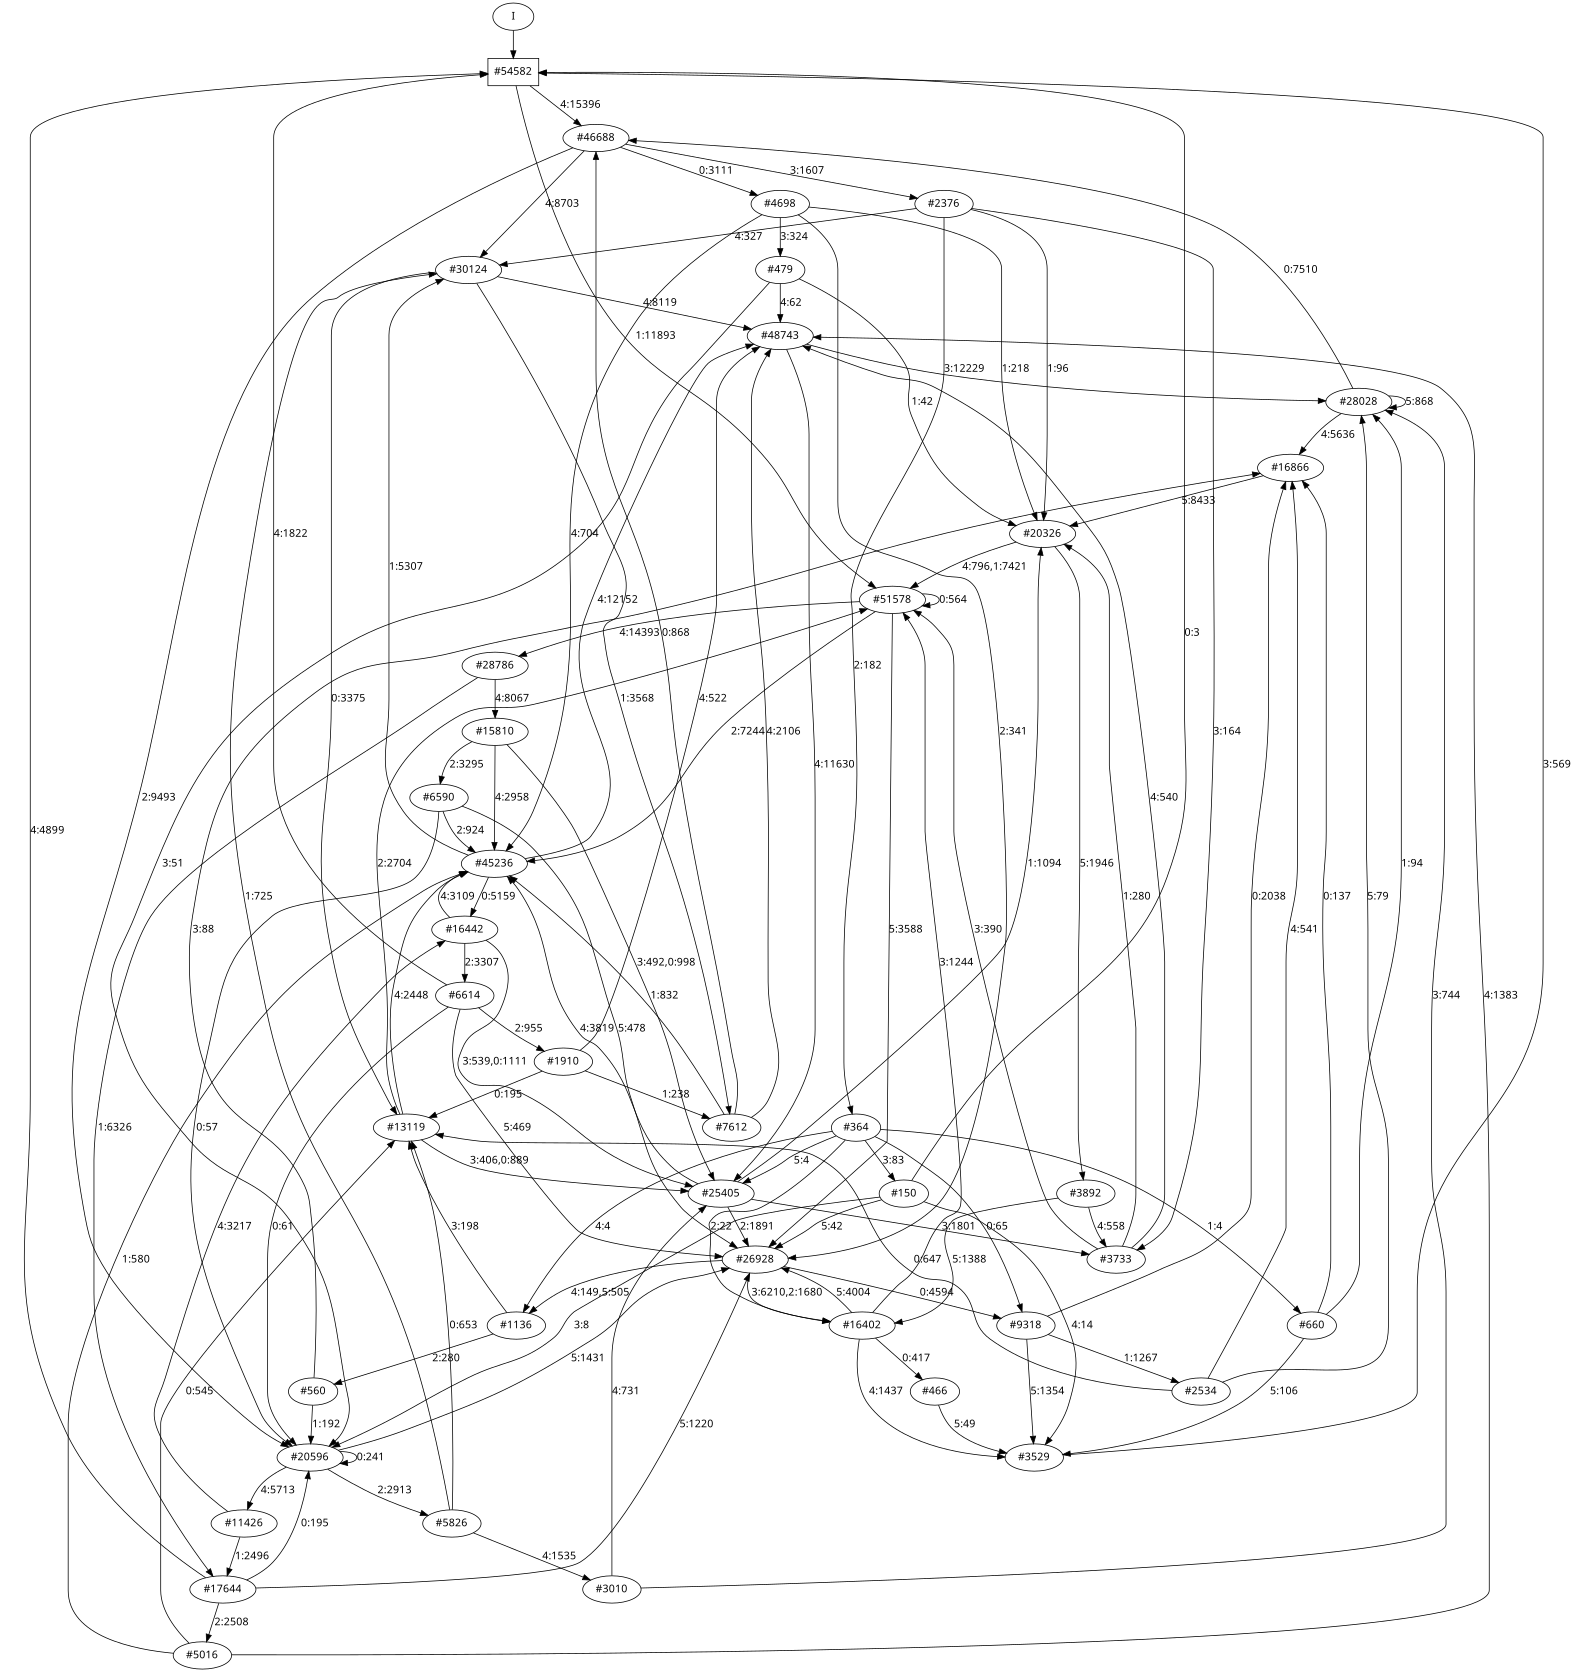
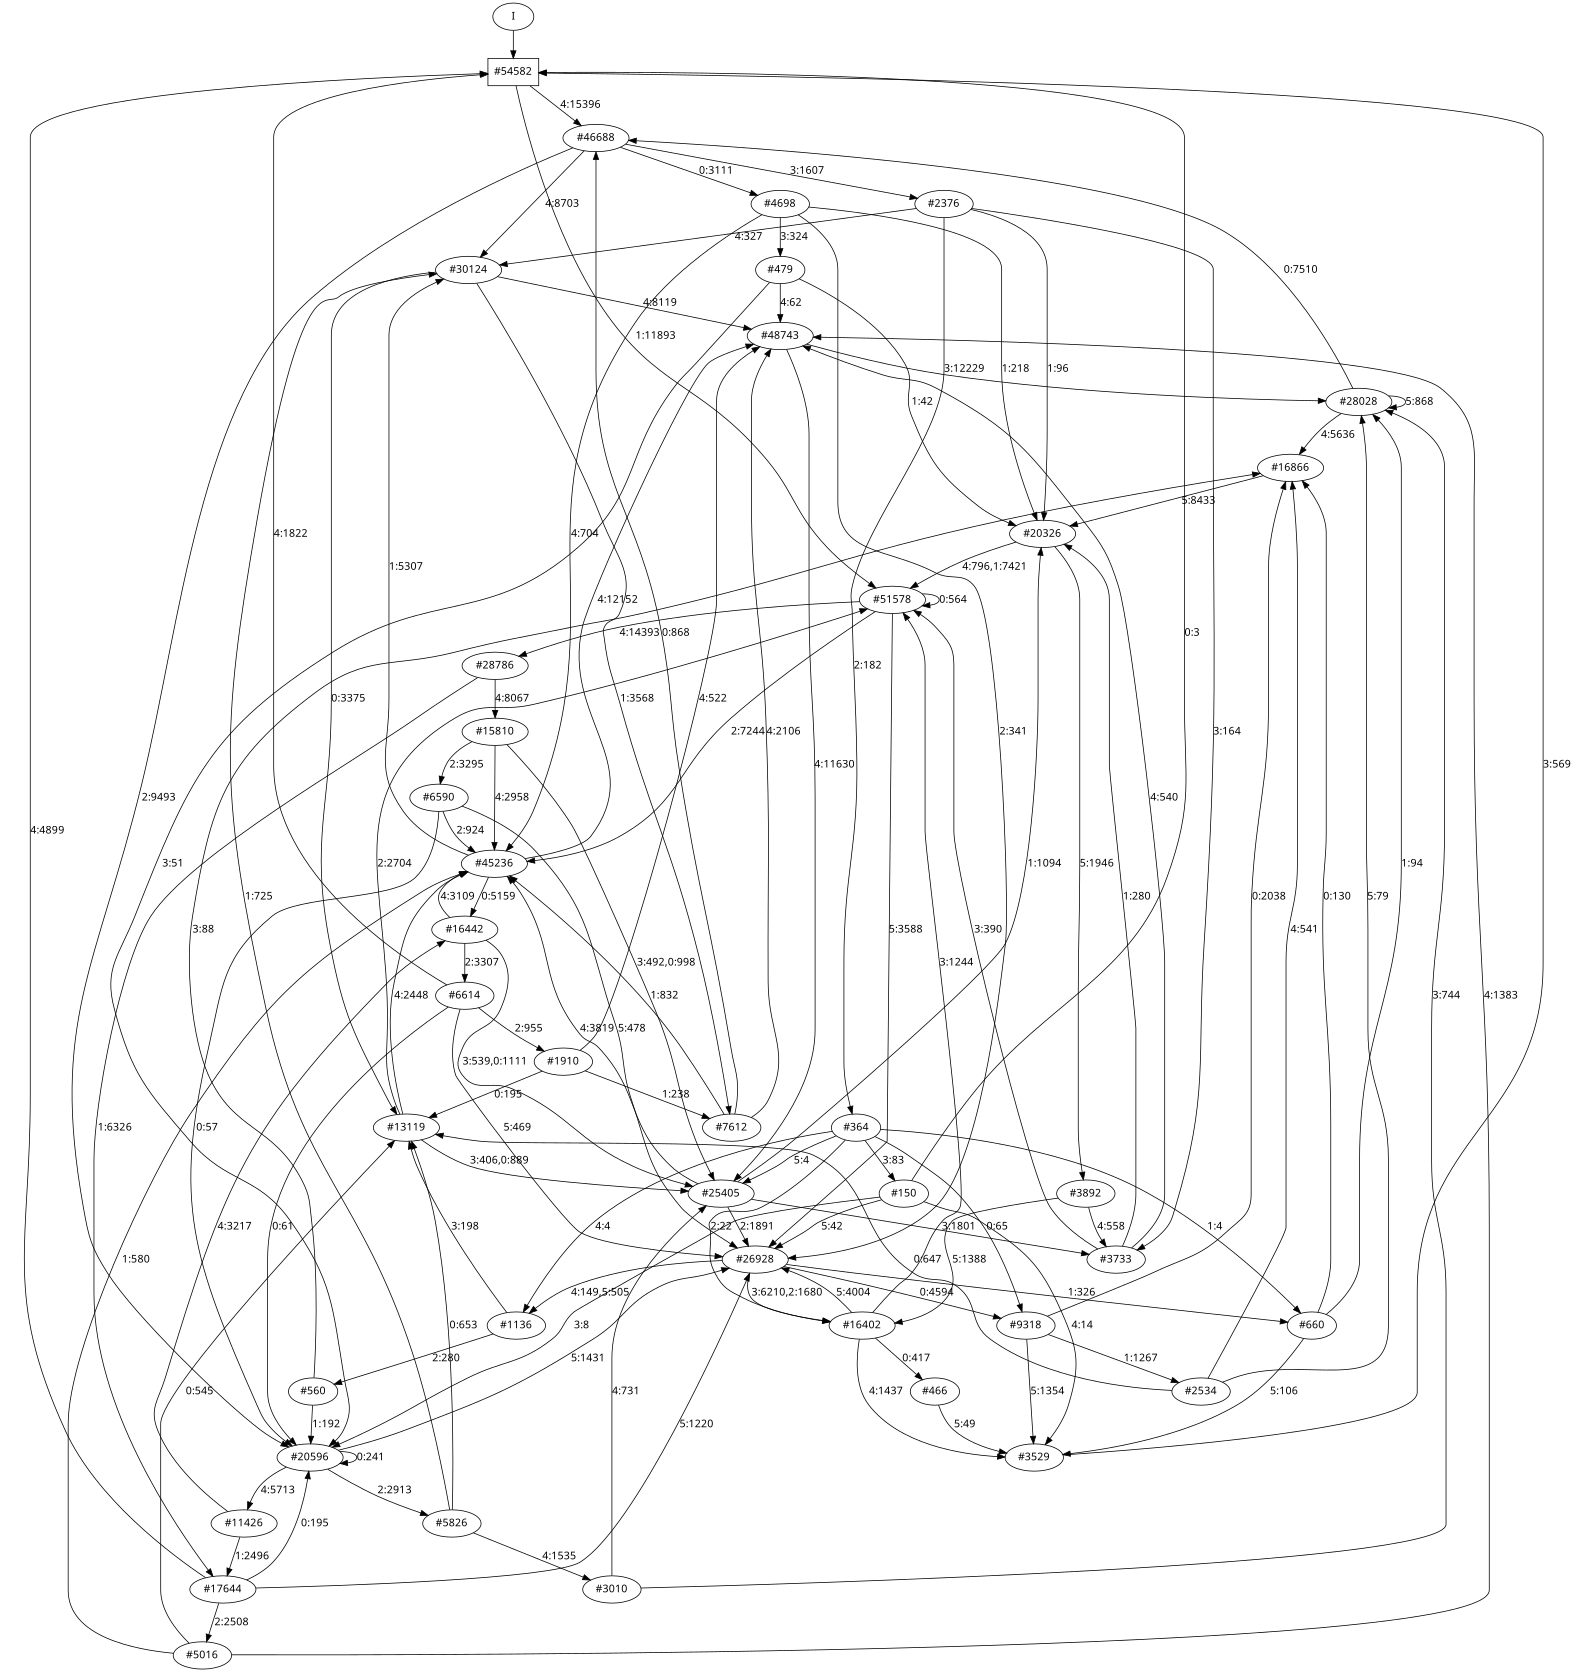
(1337, 897) -> (1337, 897)
none -> (1033, 1294)
